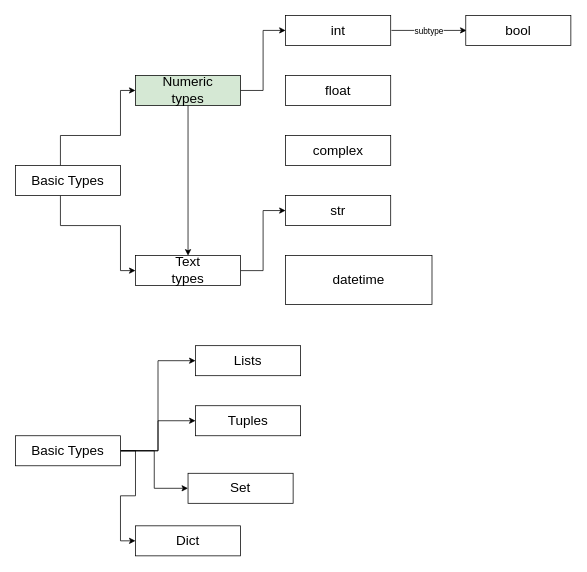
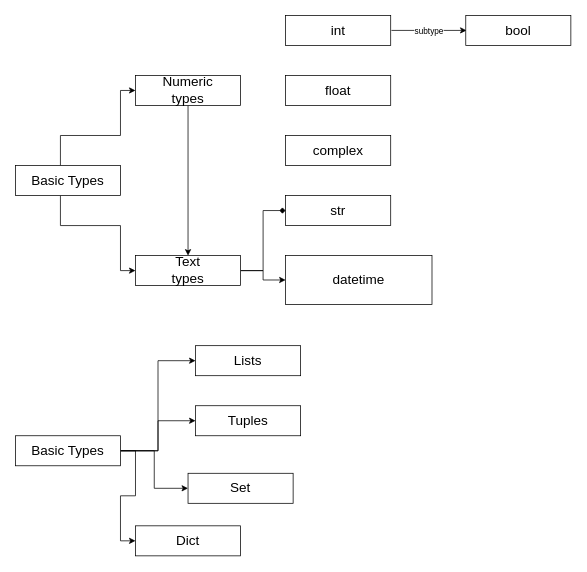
(188, 90) -> (188, 90)
(253, 90) -> none
(279, 210) -> (279, 210)
none -> (263, 279)
